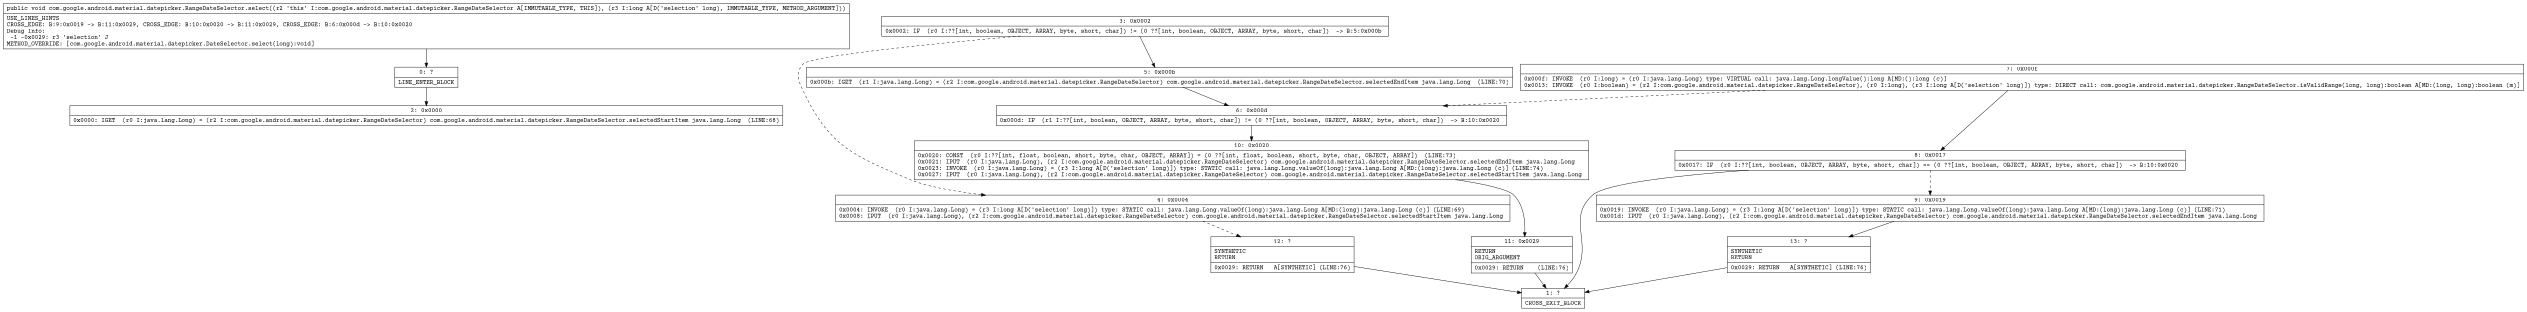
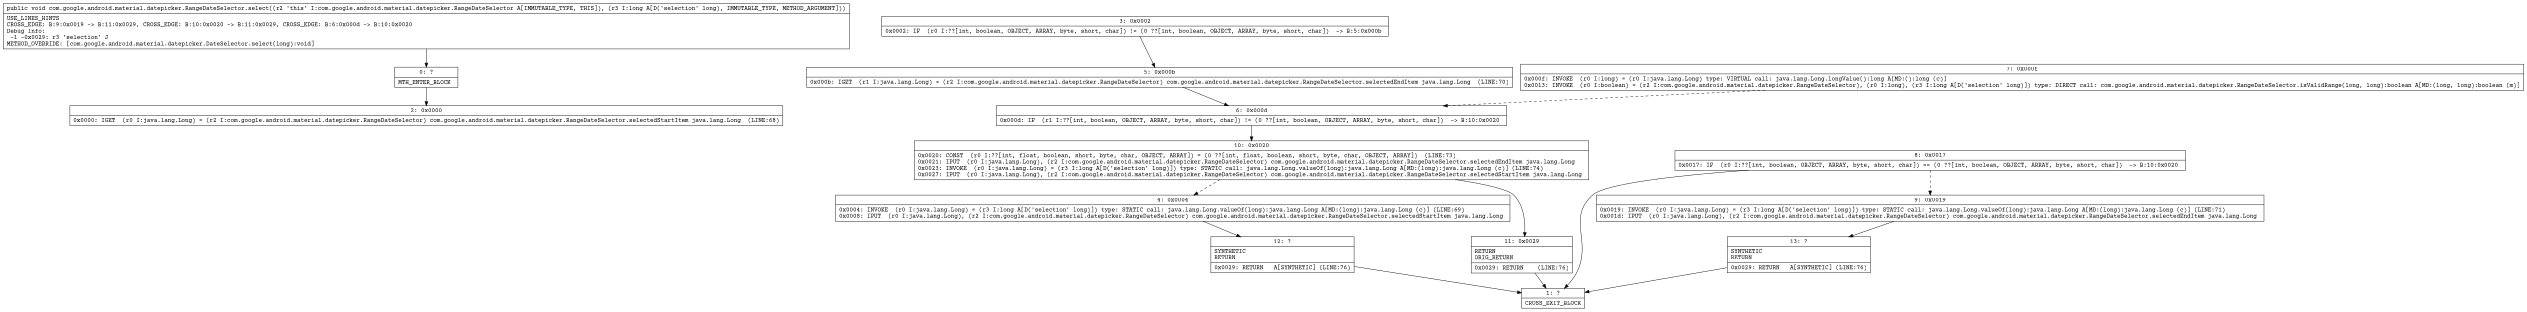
(798, 76) -> (1209, 186)
(426, 82) -> (424, 82)
(1976, 119) -> none
(1220, 228) -> (1220, 228)
(1497, 258) -> (1494, 258)
